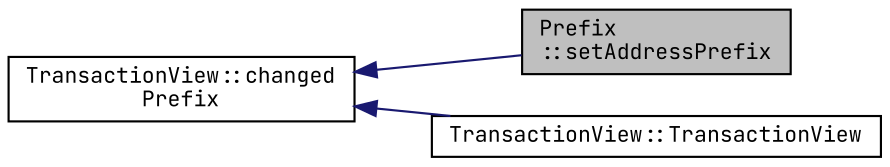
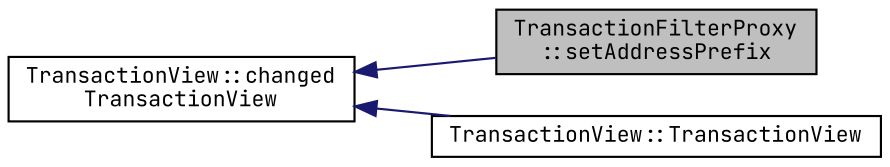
(656, 42) -> (656, 42)
(182, 89) -> (182, 89)
